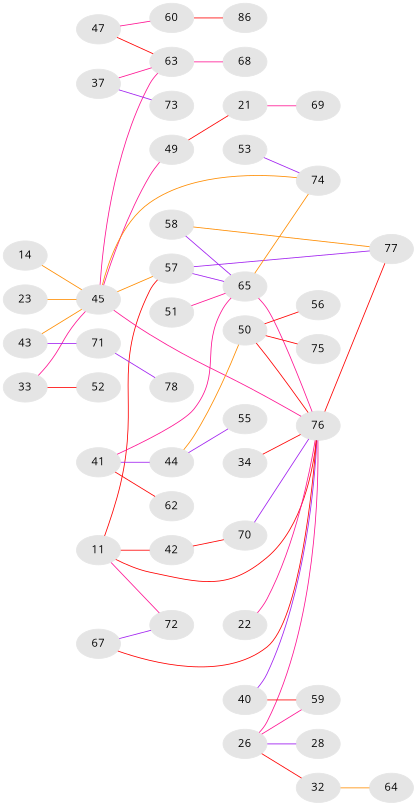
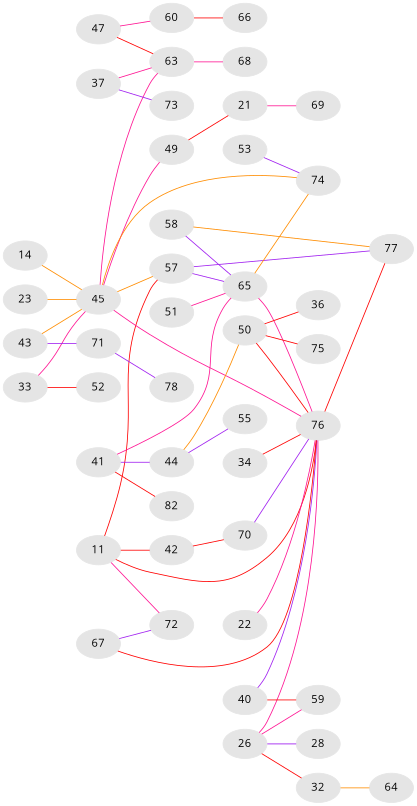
(245, 18) -> (245, 18)
(318, 305) -> (318, 305)
(172, 506) -> (172, 506)
